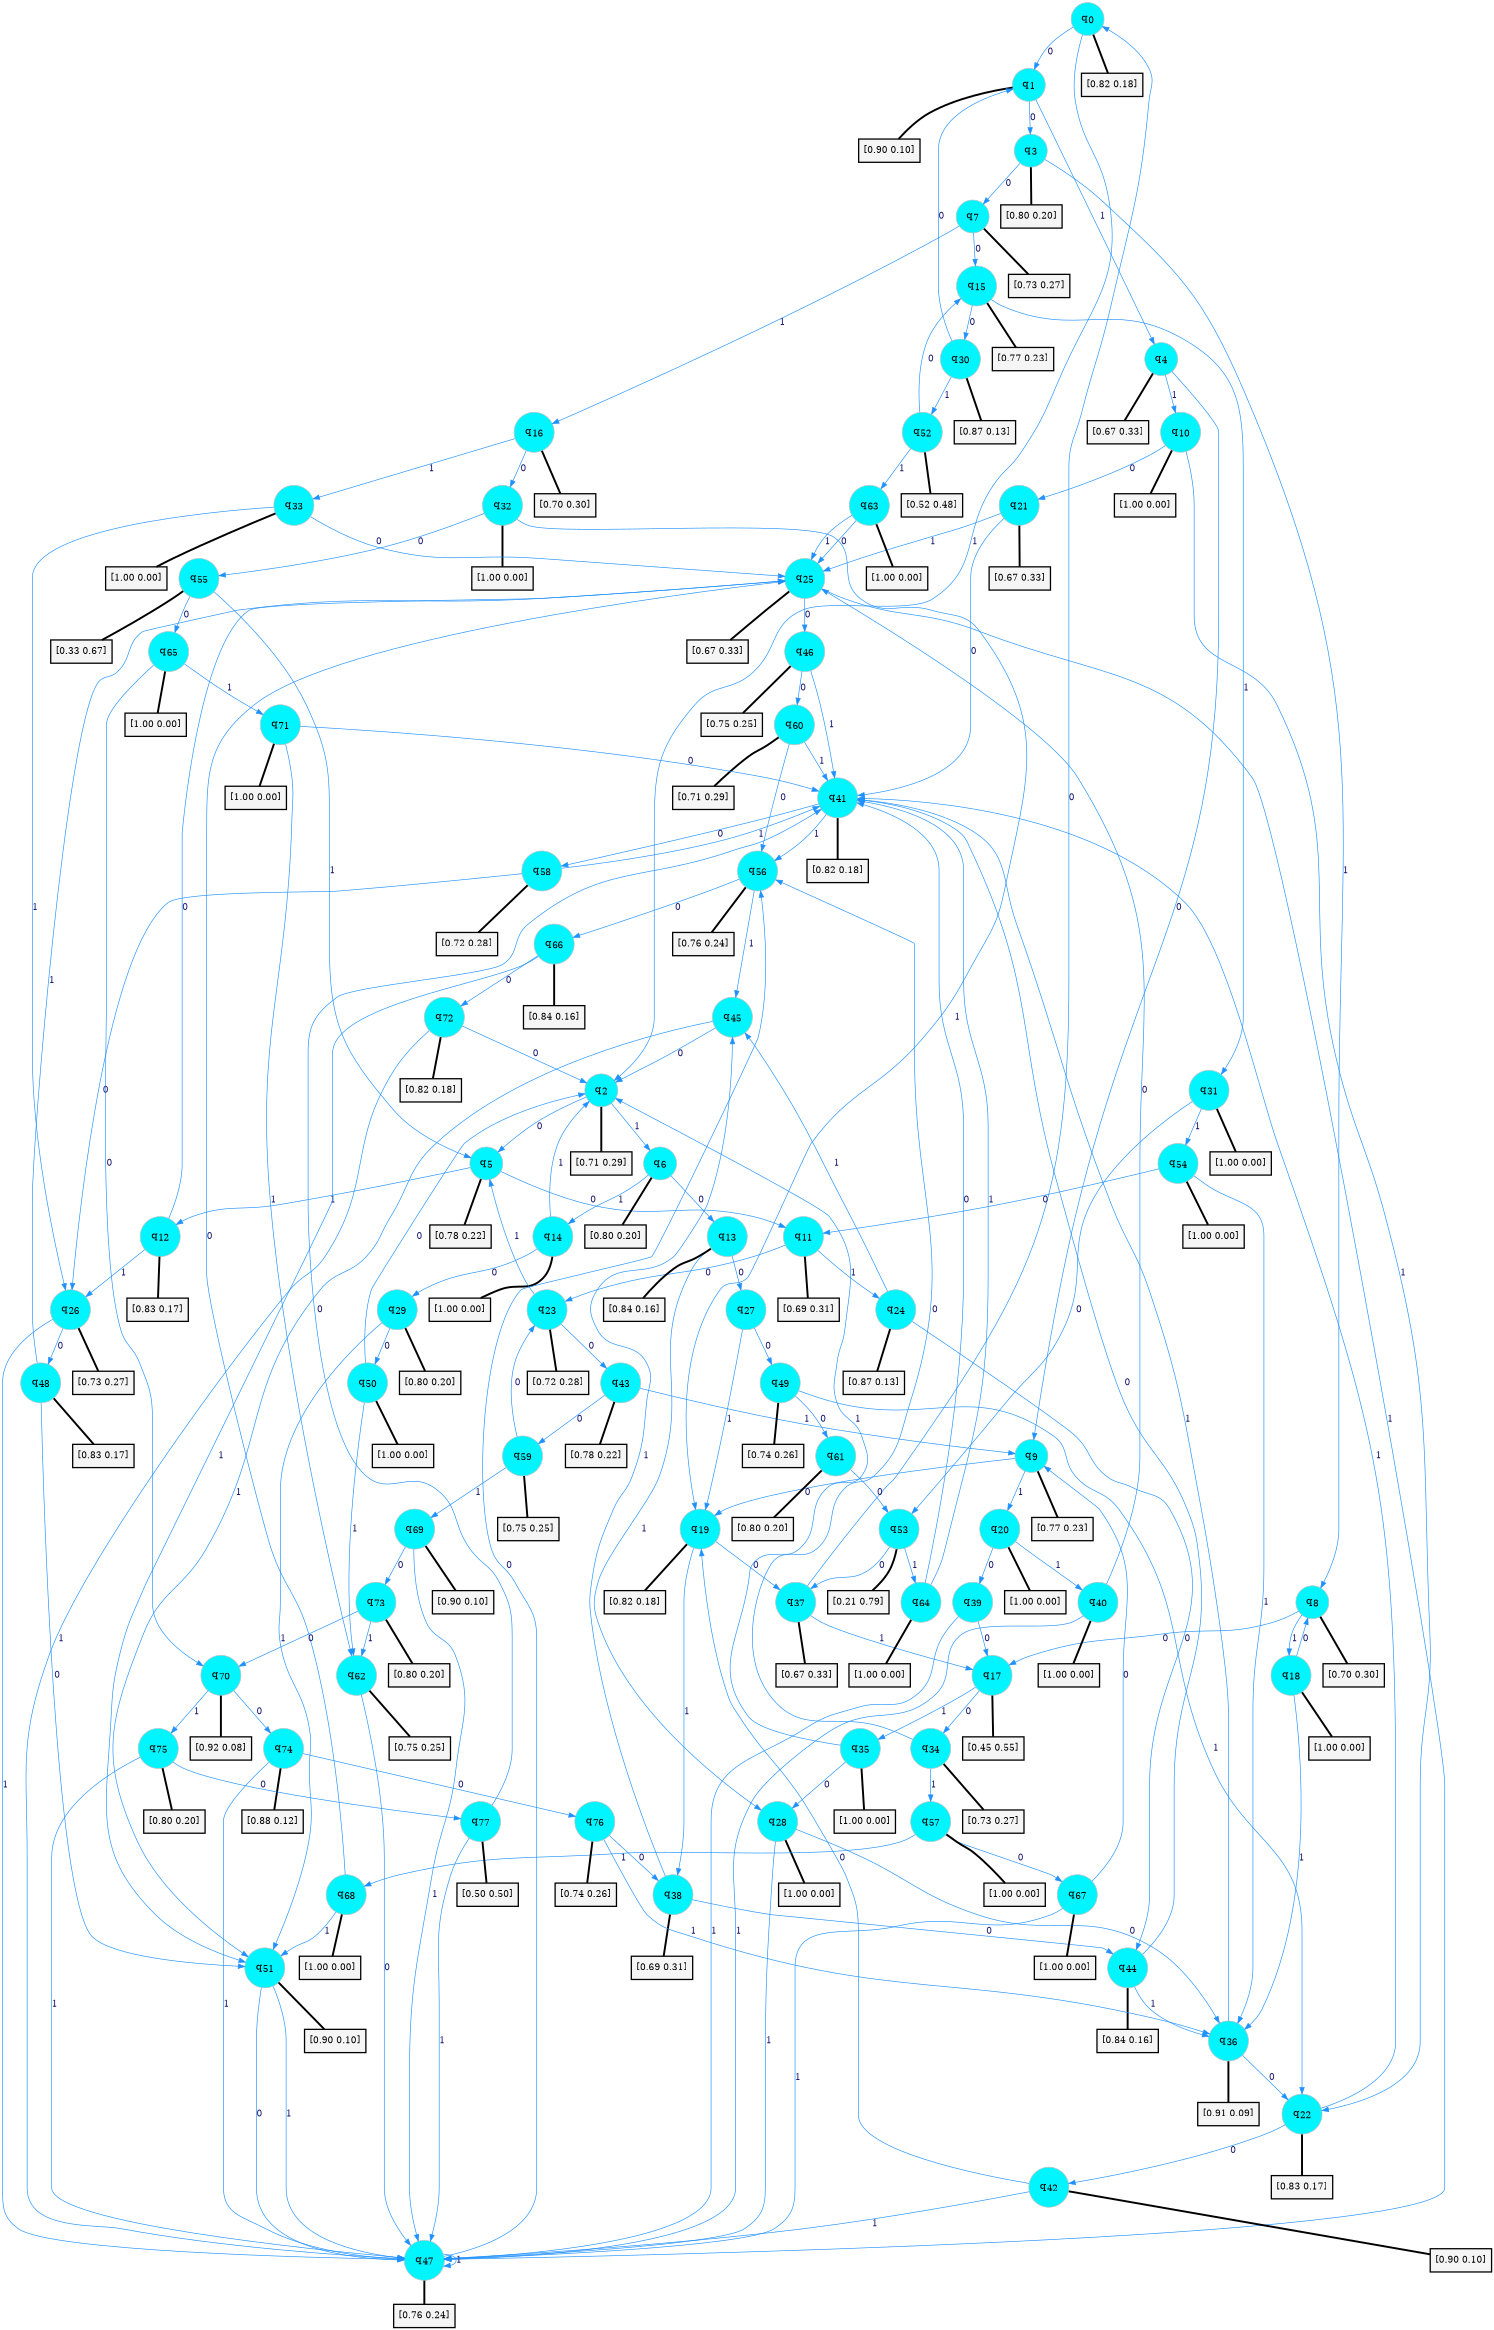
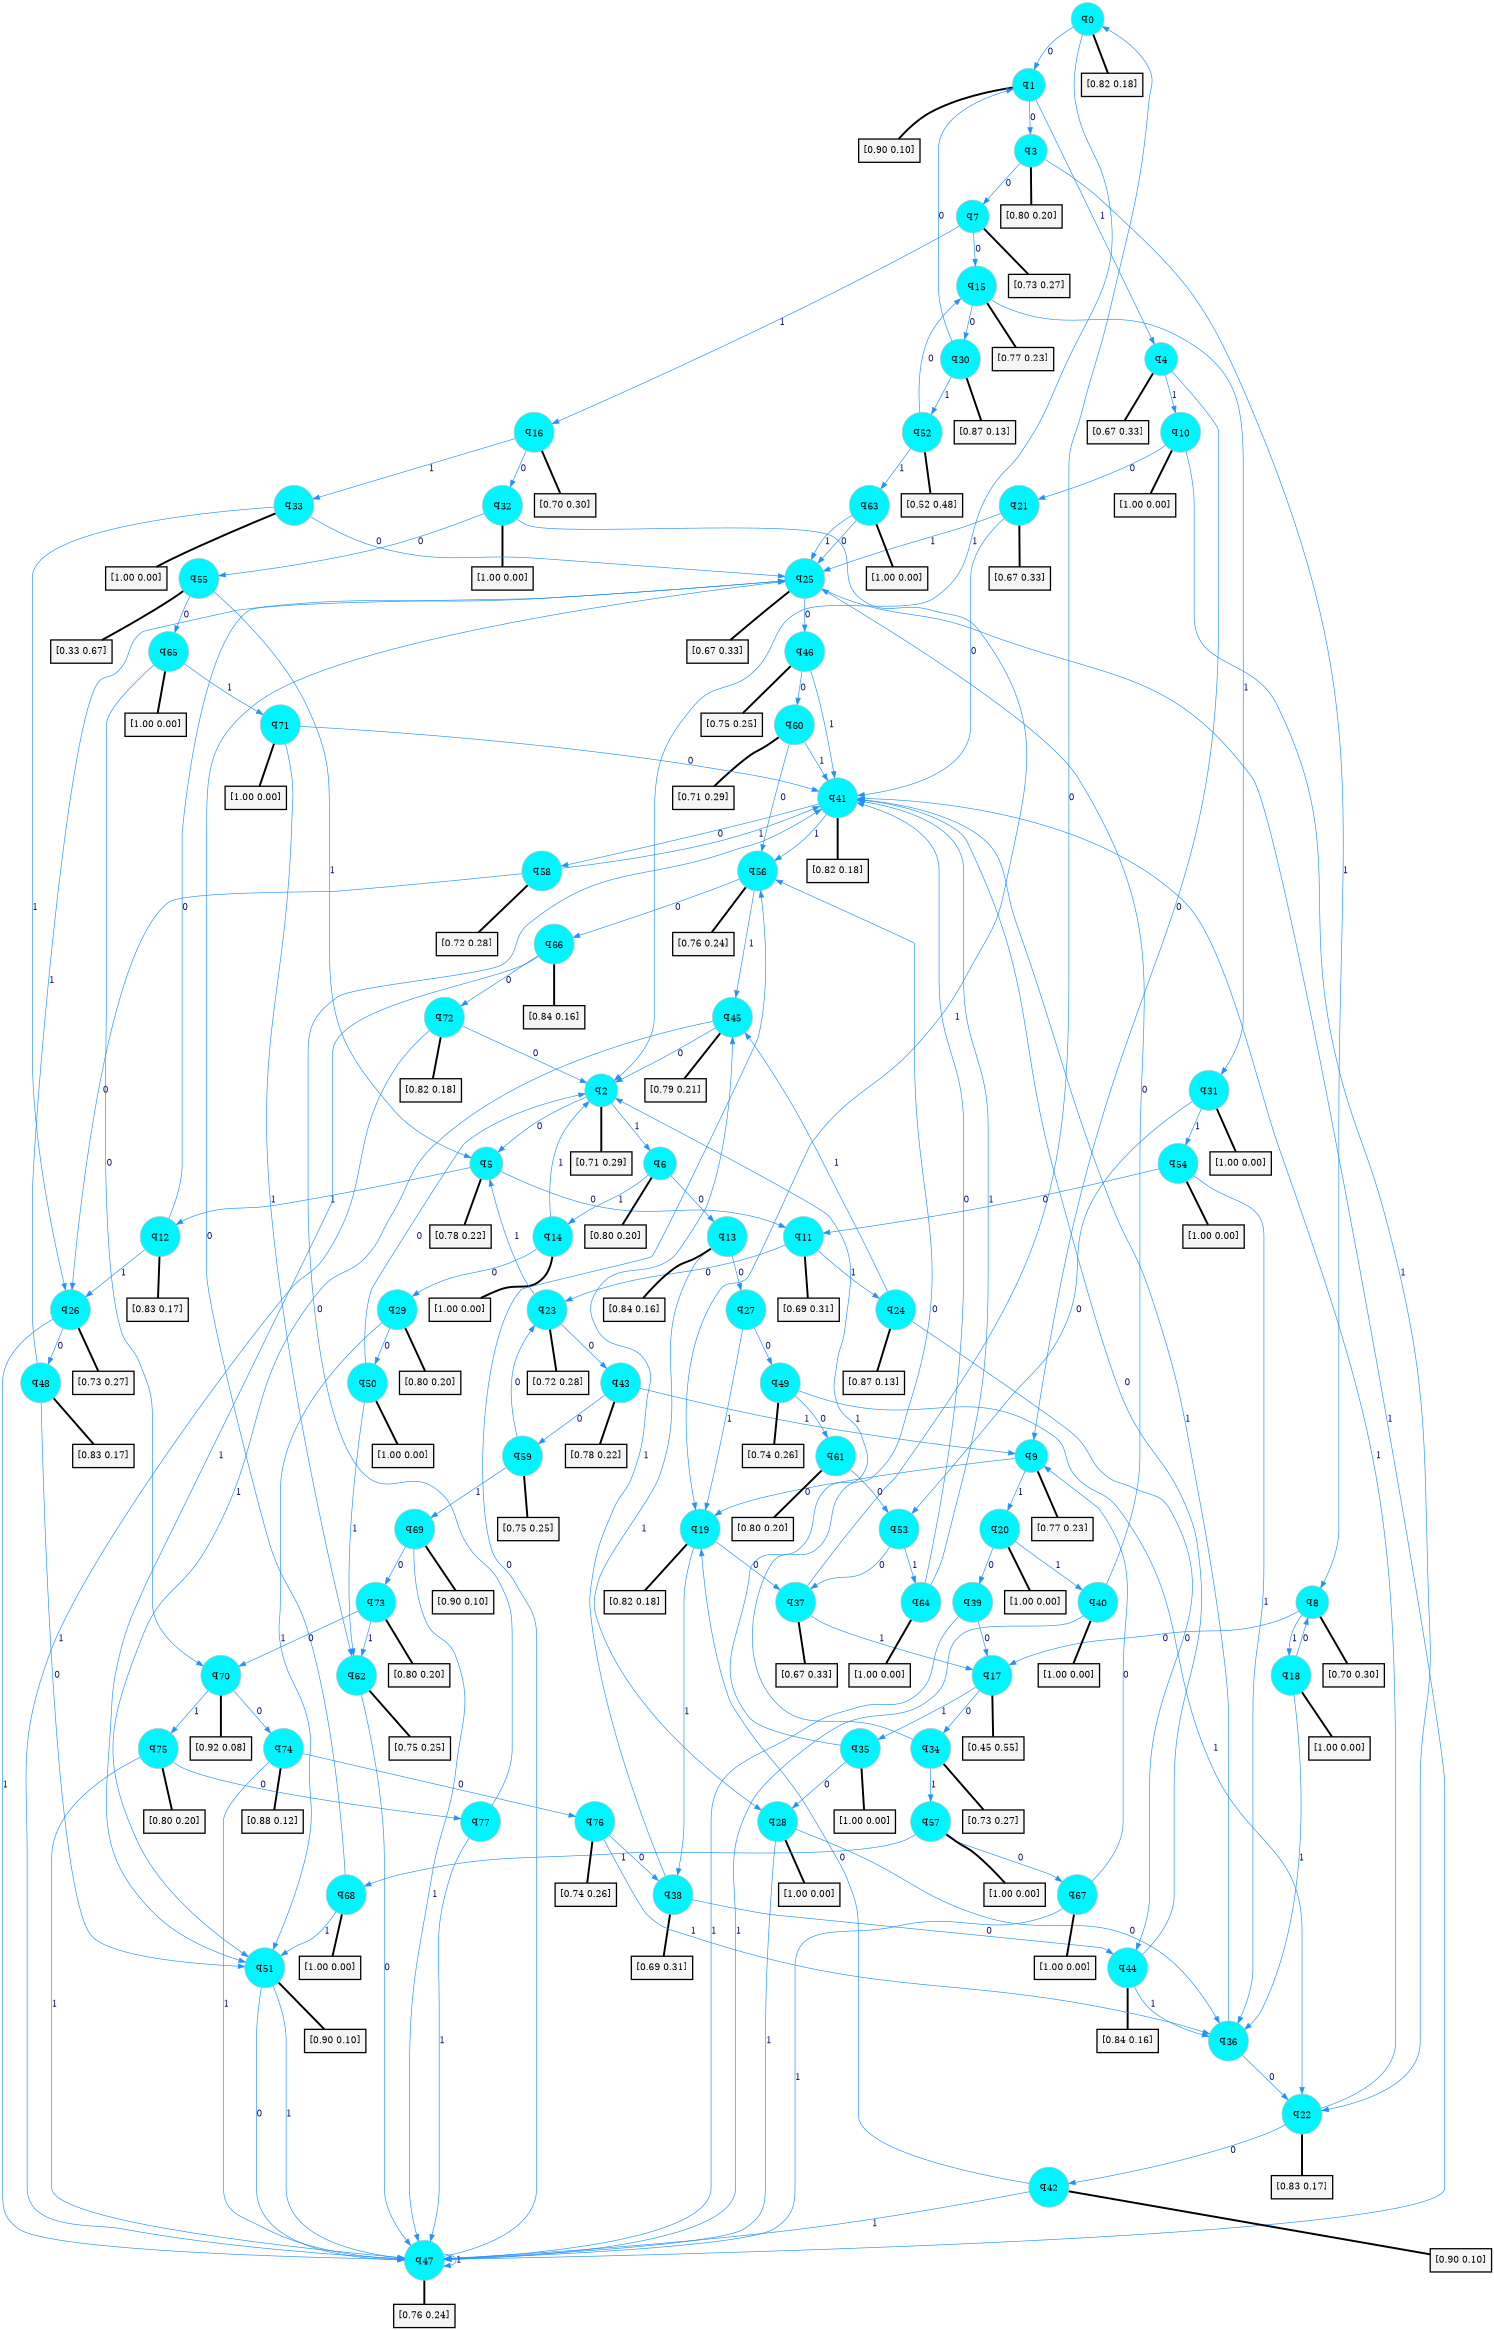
none -> (676, 1090)
(858, 1602) -> none
(488, 1895) -> none
(1228, 2114) -> none
